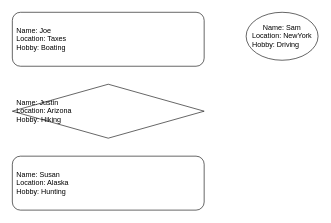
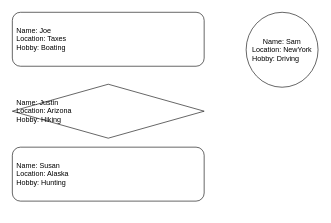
(282, 36) -> (282, 50)
(108, 183) -> (108, 174)
